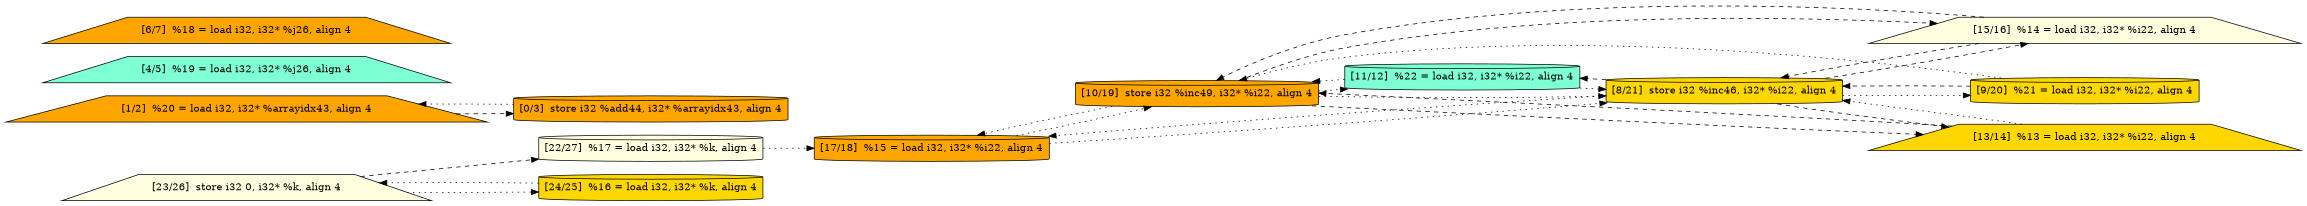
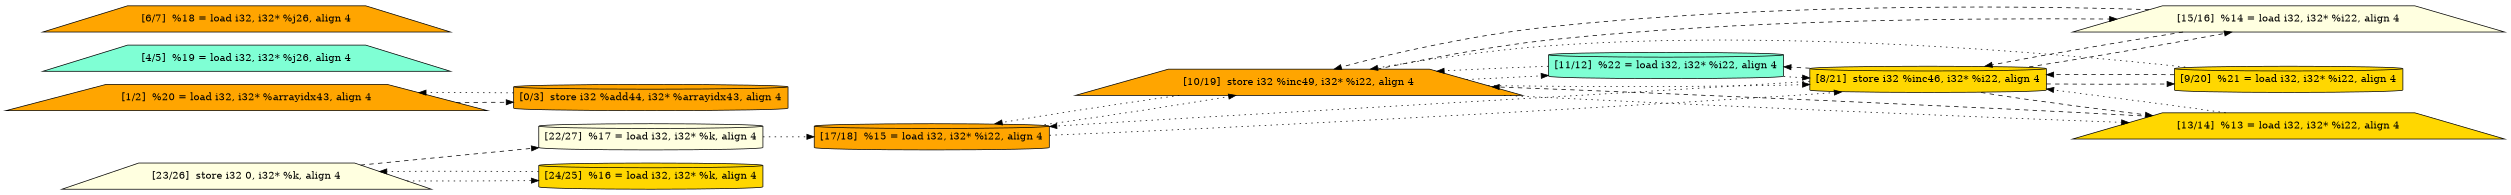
(1197, 94) -> (1299, 82)
(1903, 96) -> (2107, 84)
(1614, 121) -> (1813, 110)
